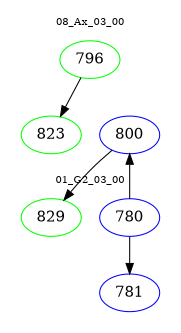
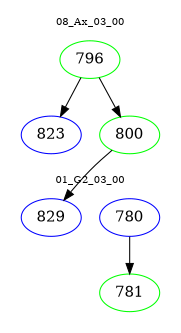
(51, 135) -> (51, 135)
(130, 135) -> (130, 135)
(130, 182) -> (107, 93)
(51, 218) -> (51, 218)
(130, 293) -> (130, 293)
